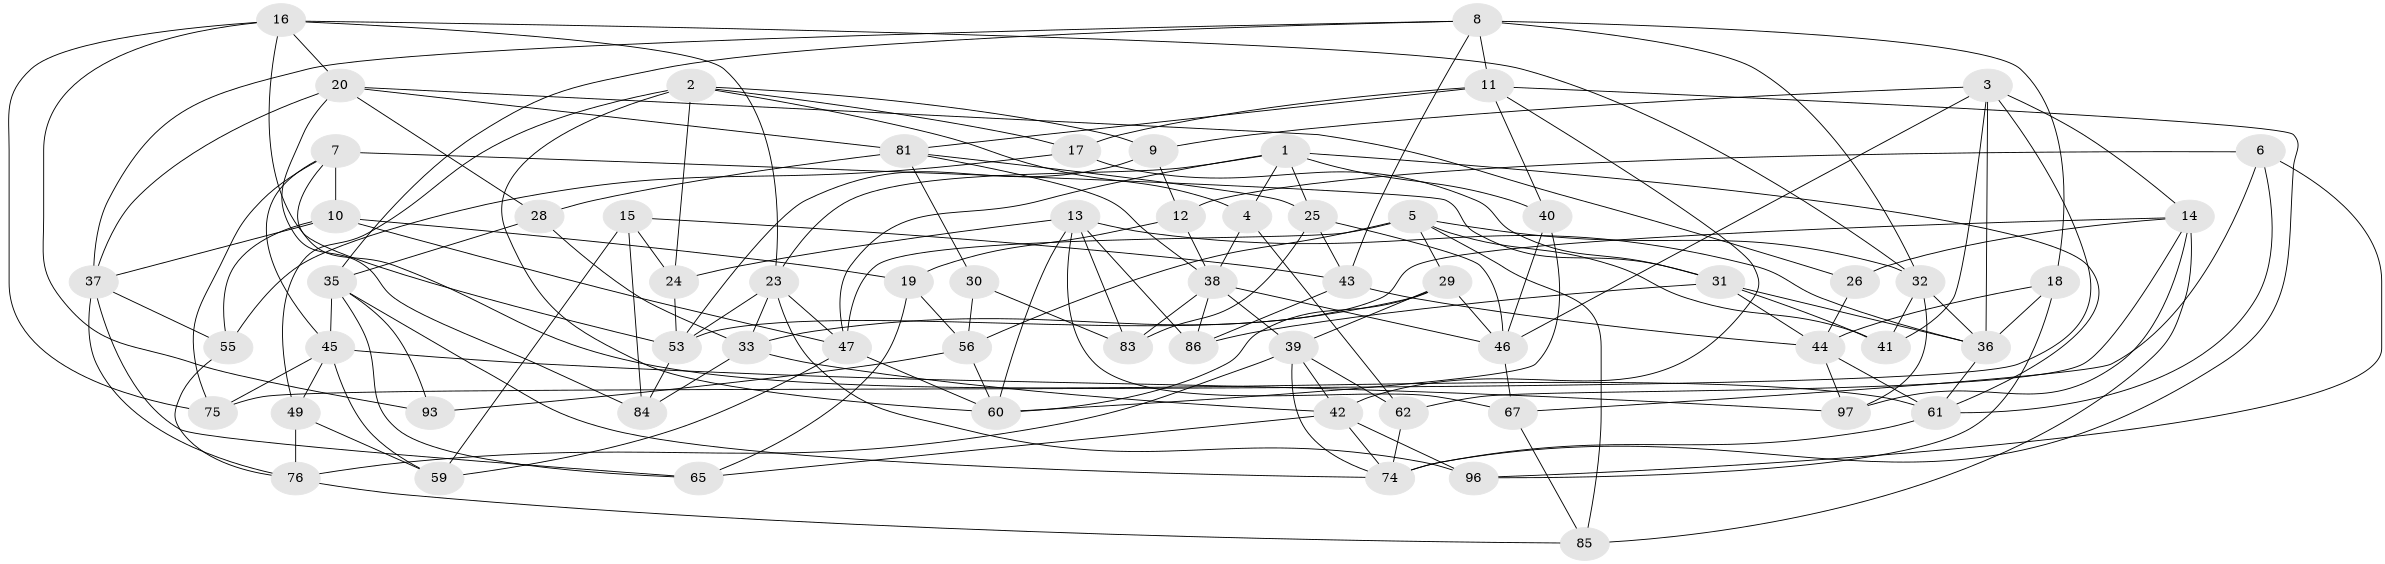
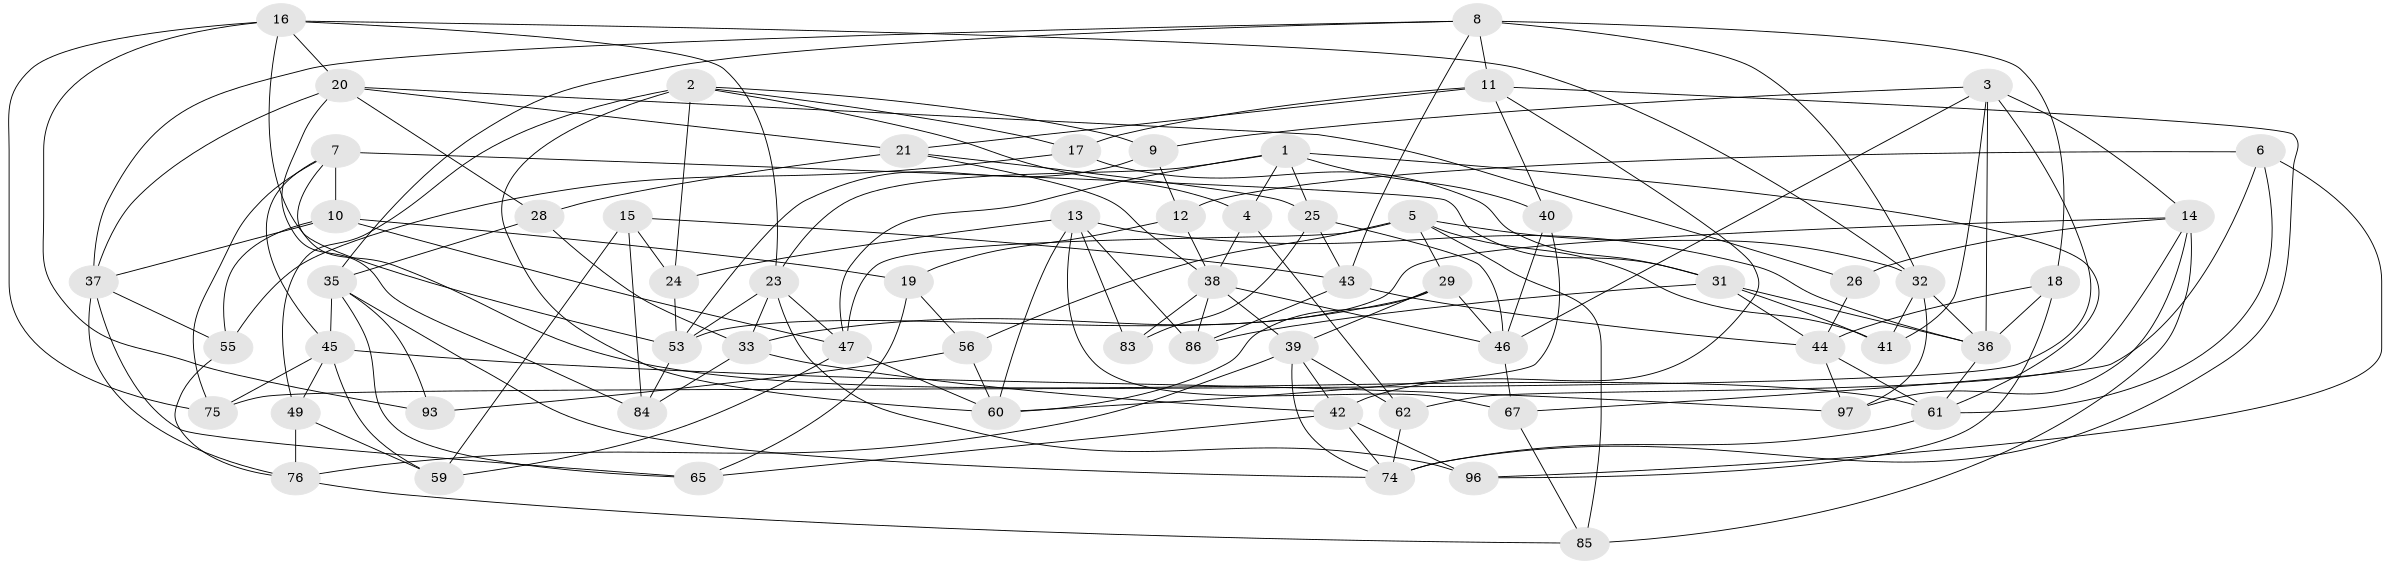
(904, 151) -> (904, 151)
(974, 282) -> none
